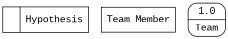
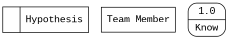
(207, 28) -> (207, 28)
